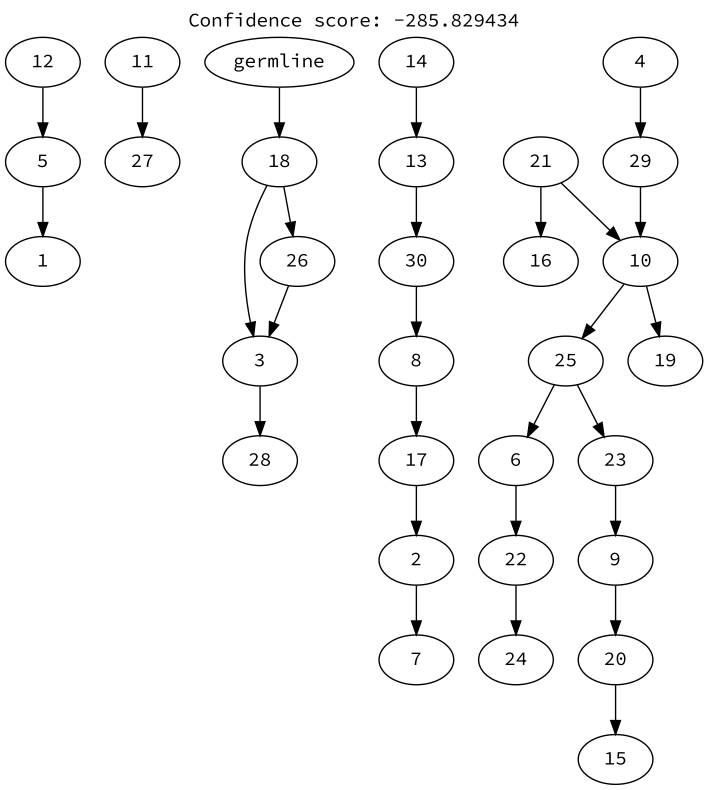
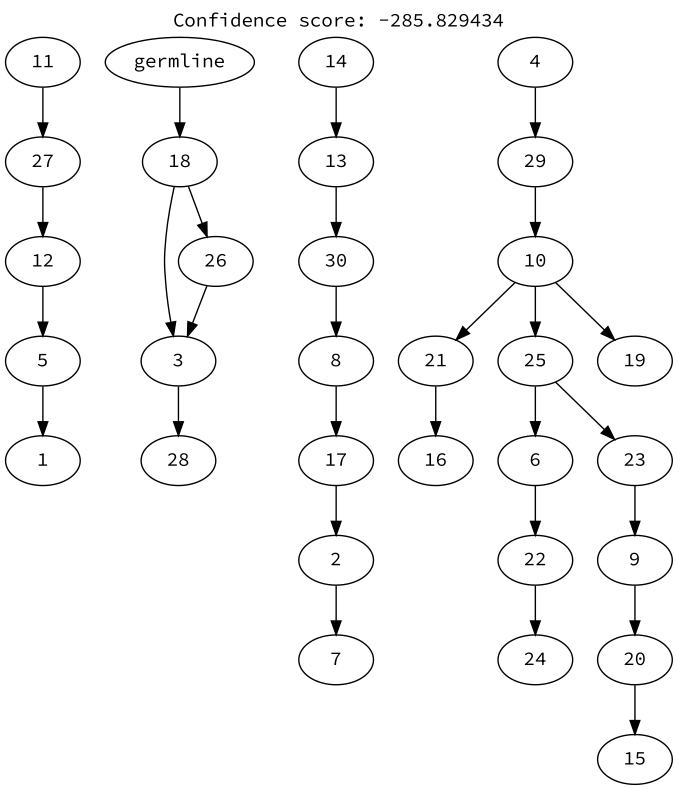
none -> (43, 205)
(586, 207) -> (491, 306)
